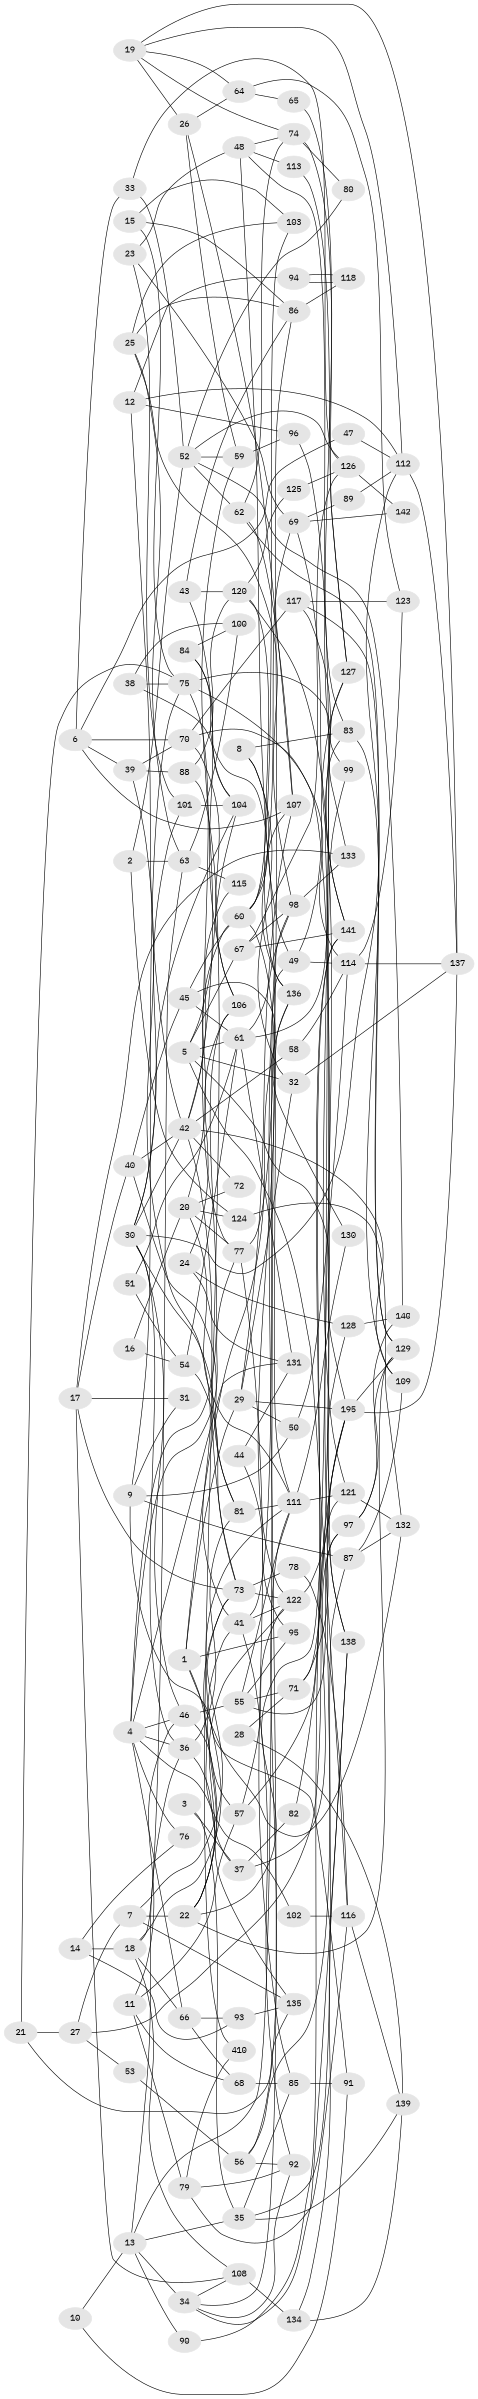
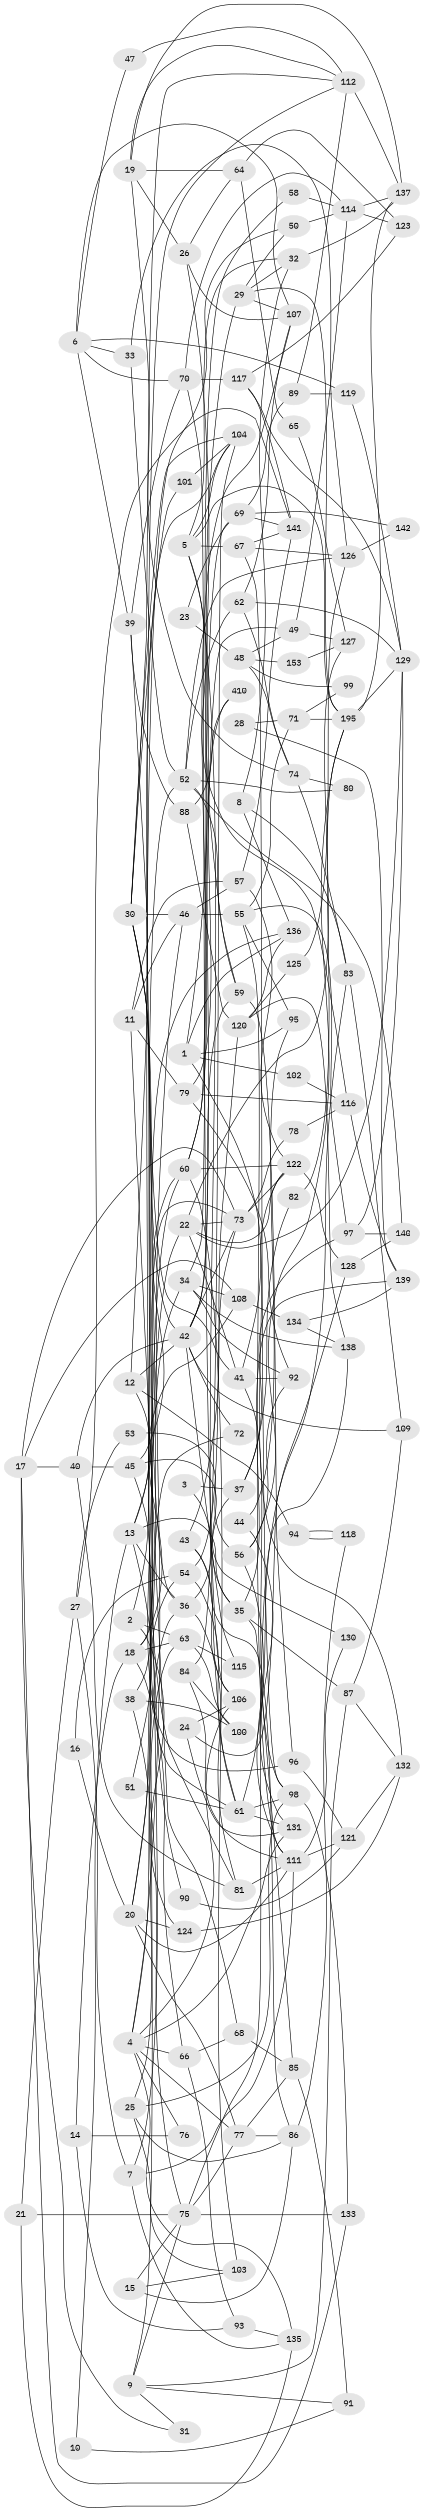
(294, 167) -> (294, 663)
none -> (348, 394)
(148, 532) -> none
